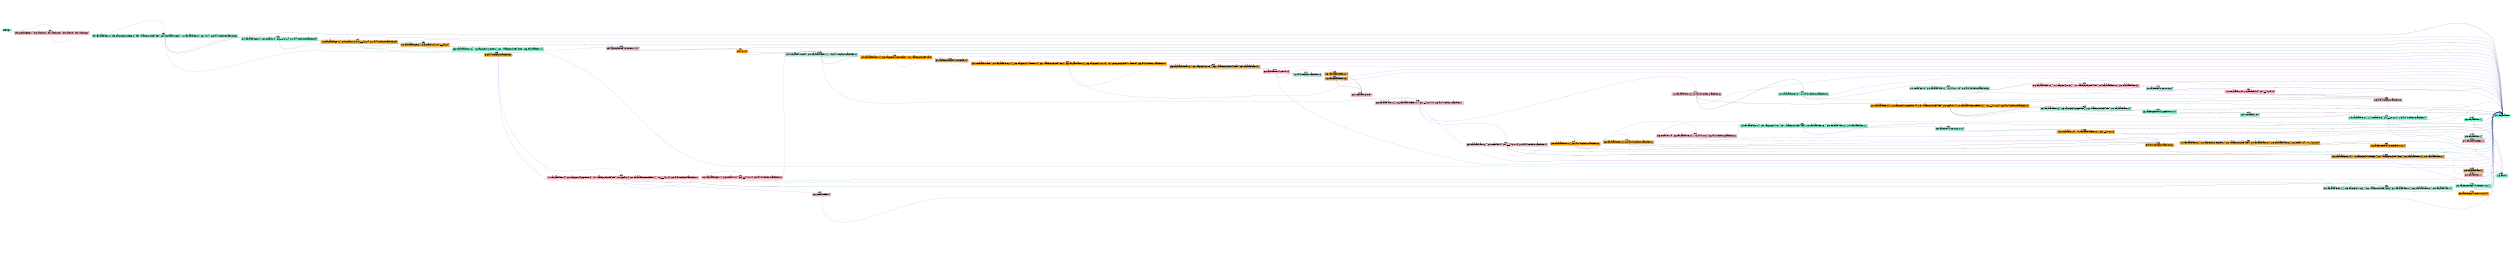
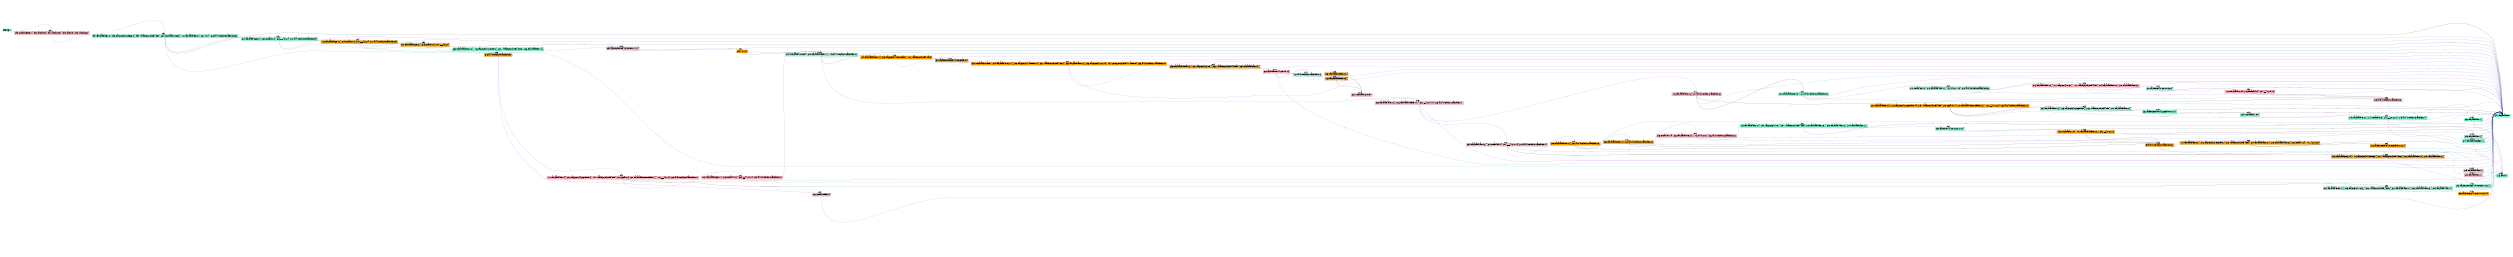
(2473, 141) -> (2473, 141)
(2473, 171) -> (2473, 171)
